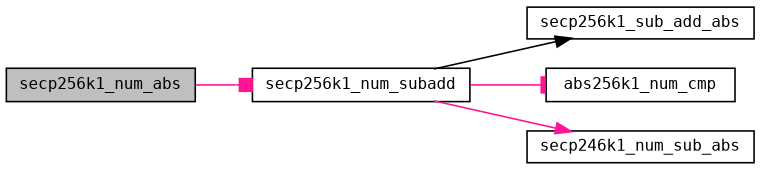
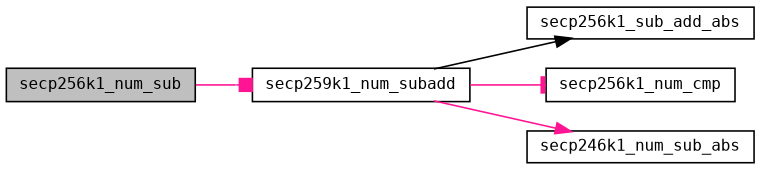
(101, 85) -> (101, 85)
(361, 85) -> (361, 85)
(641, 85) -> (641, 85)
